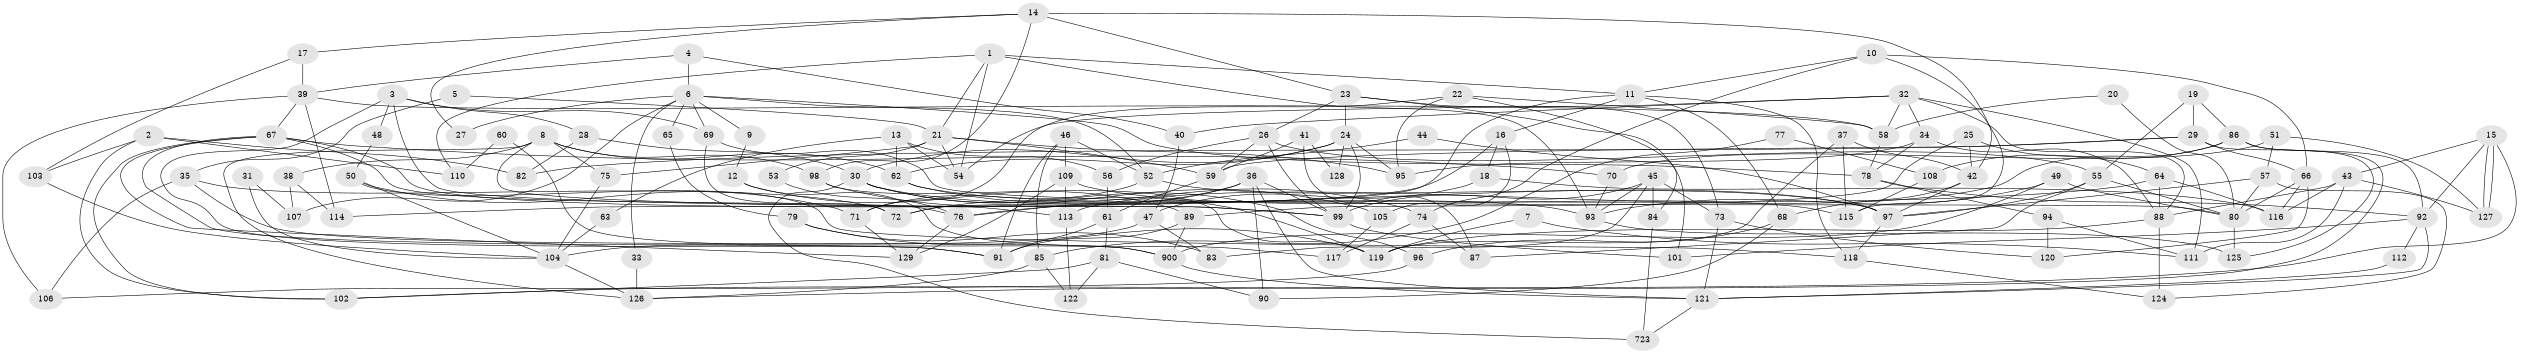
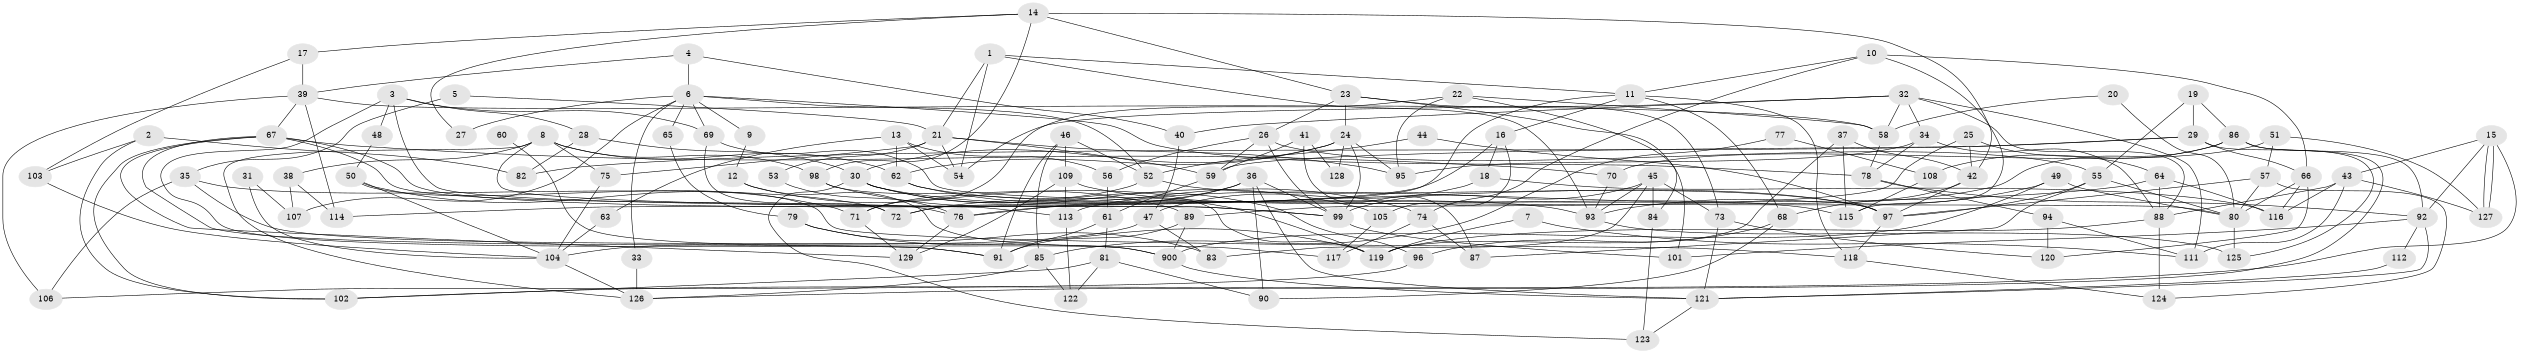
(458, 177) -> none
(1643, 340) -> (1643, 340)
